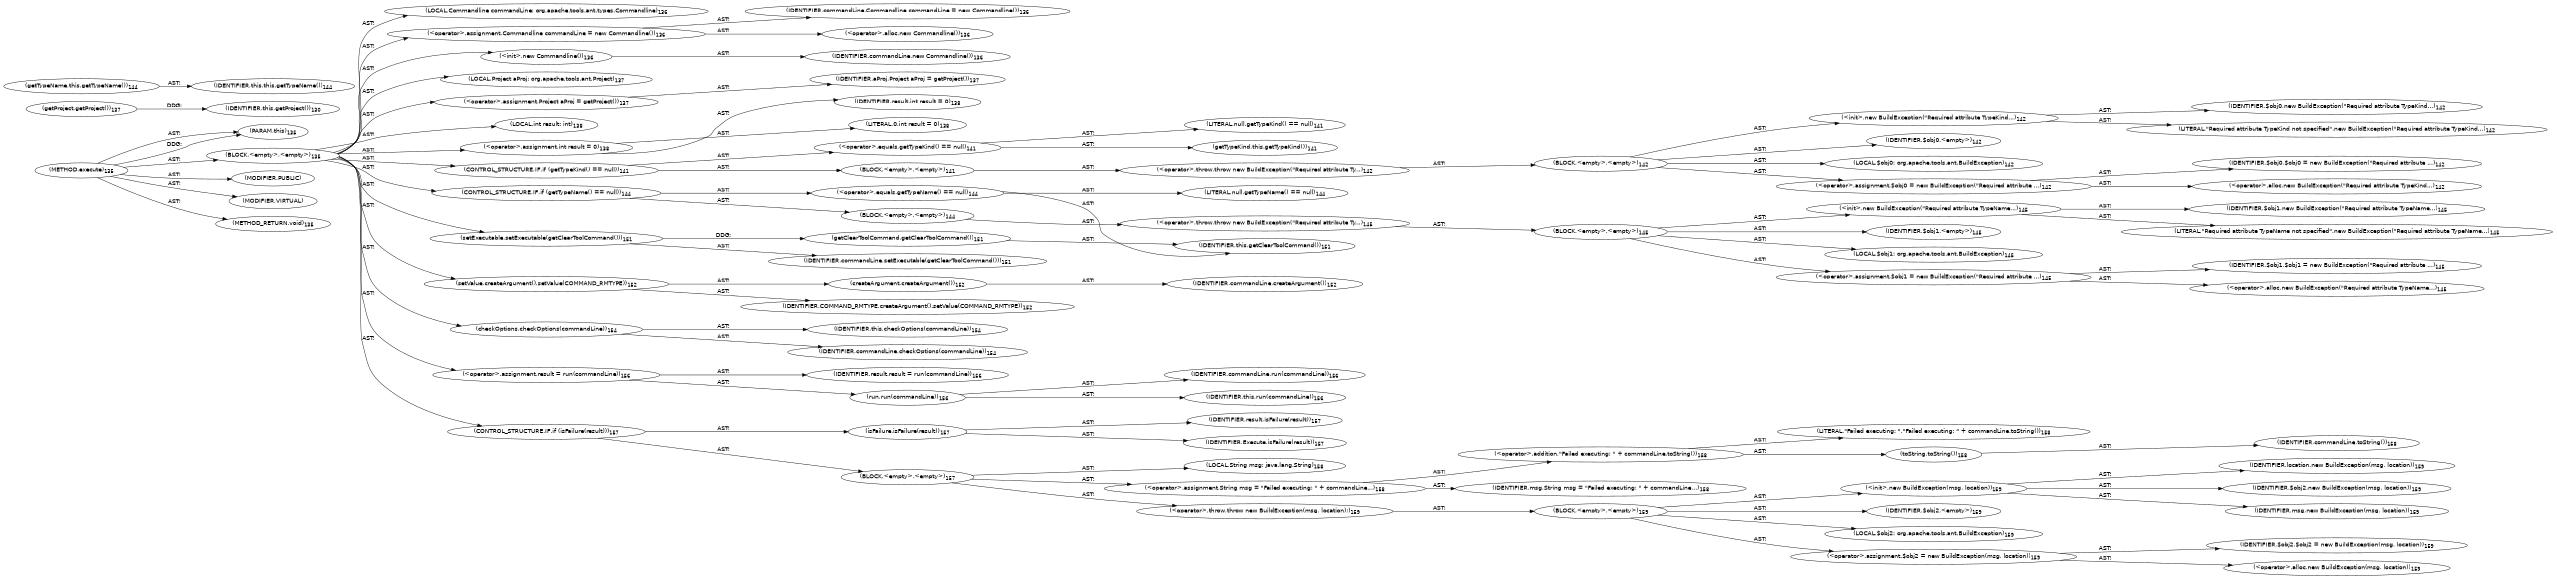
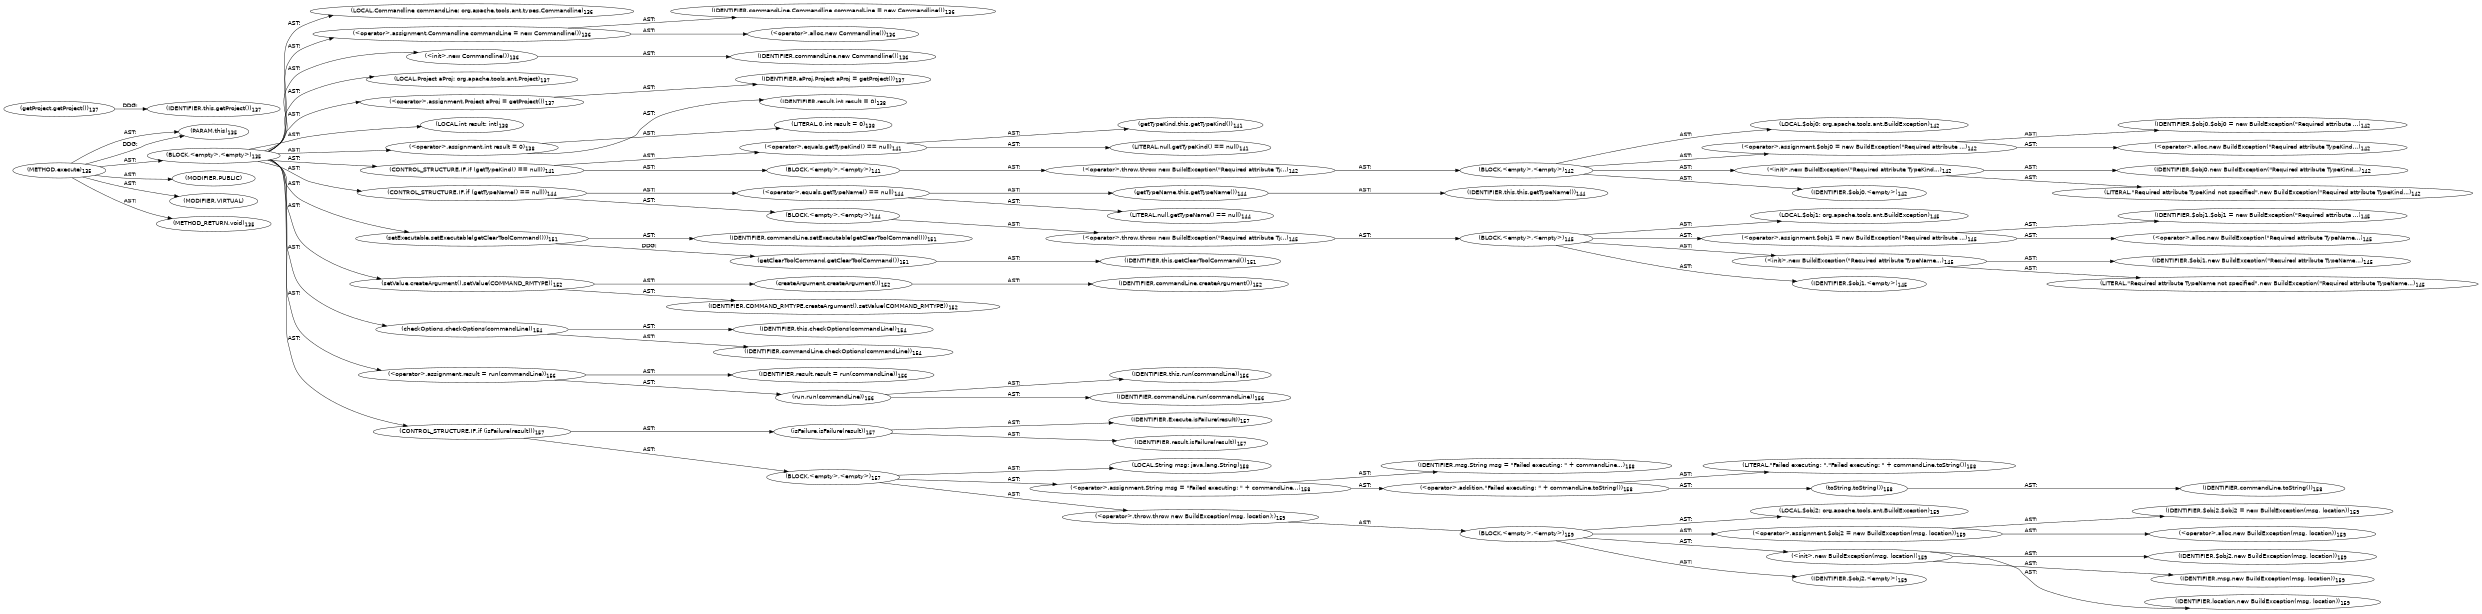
(316, 108) -> (257, 108)
(1107, 236) -> (1019, 193)
